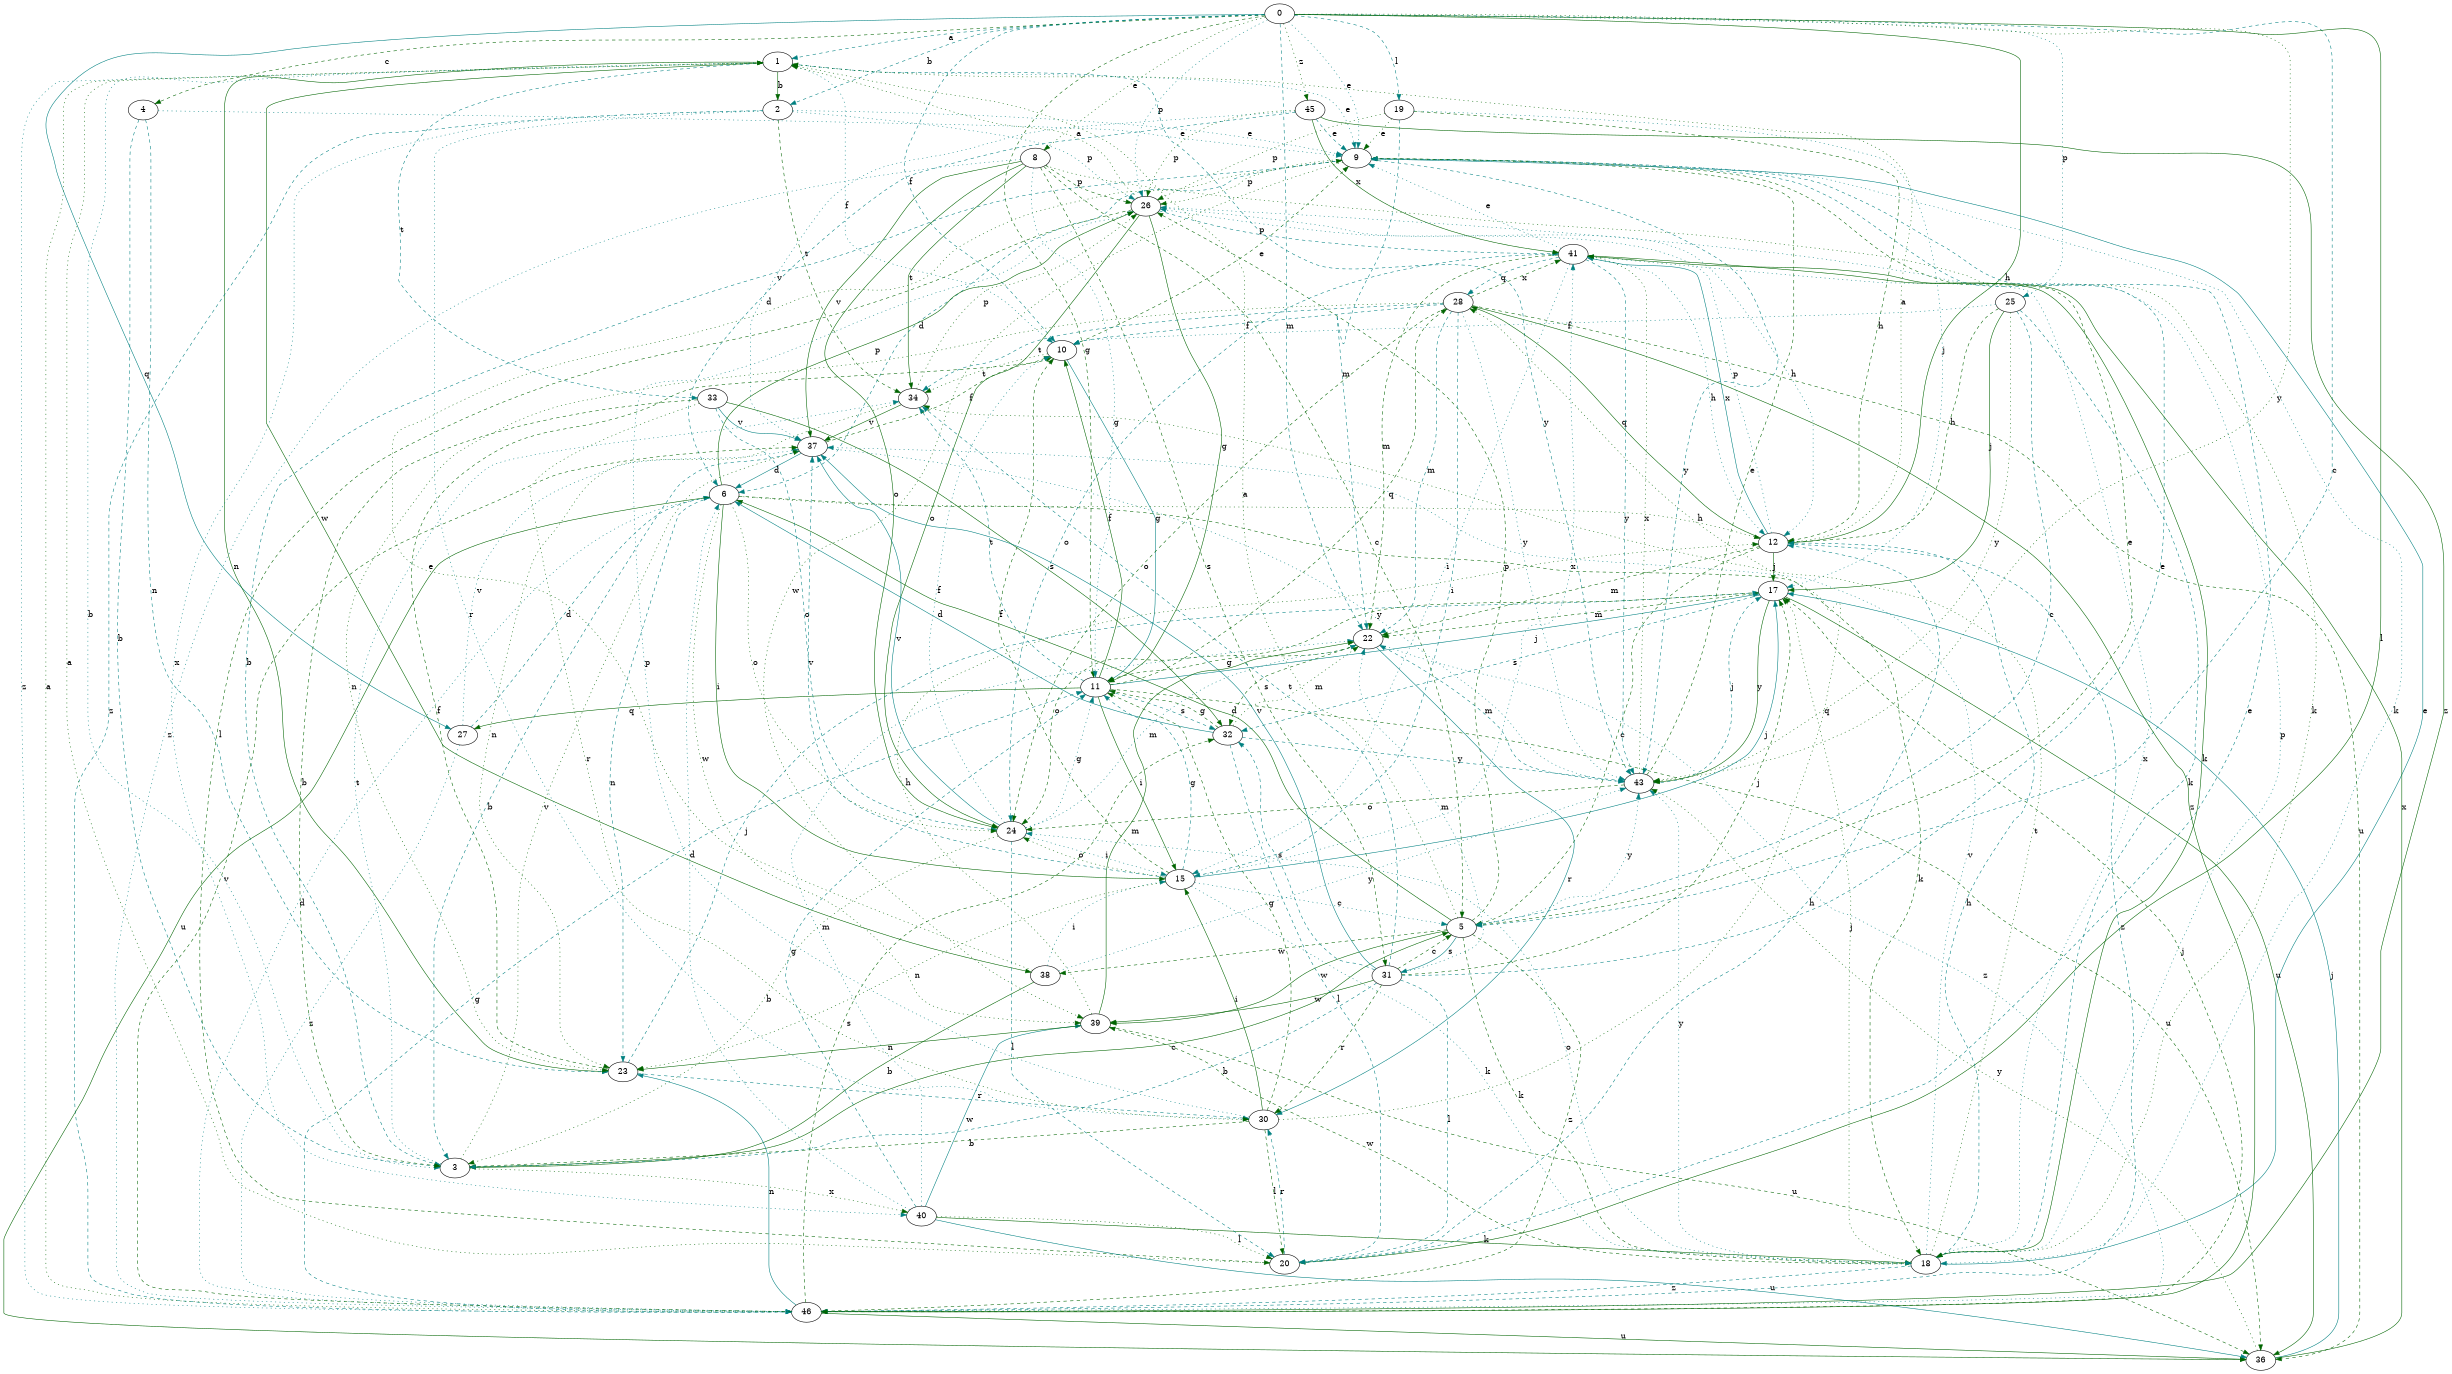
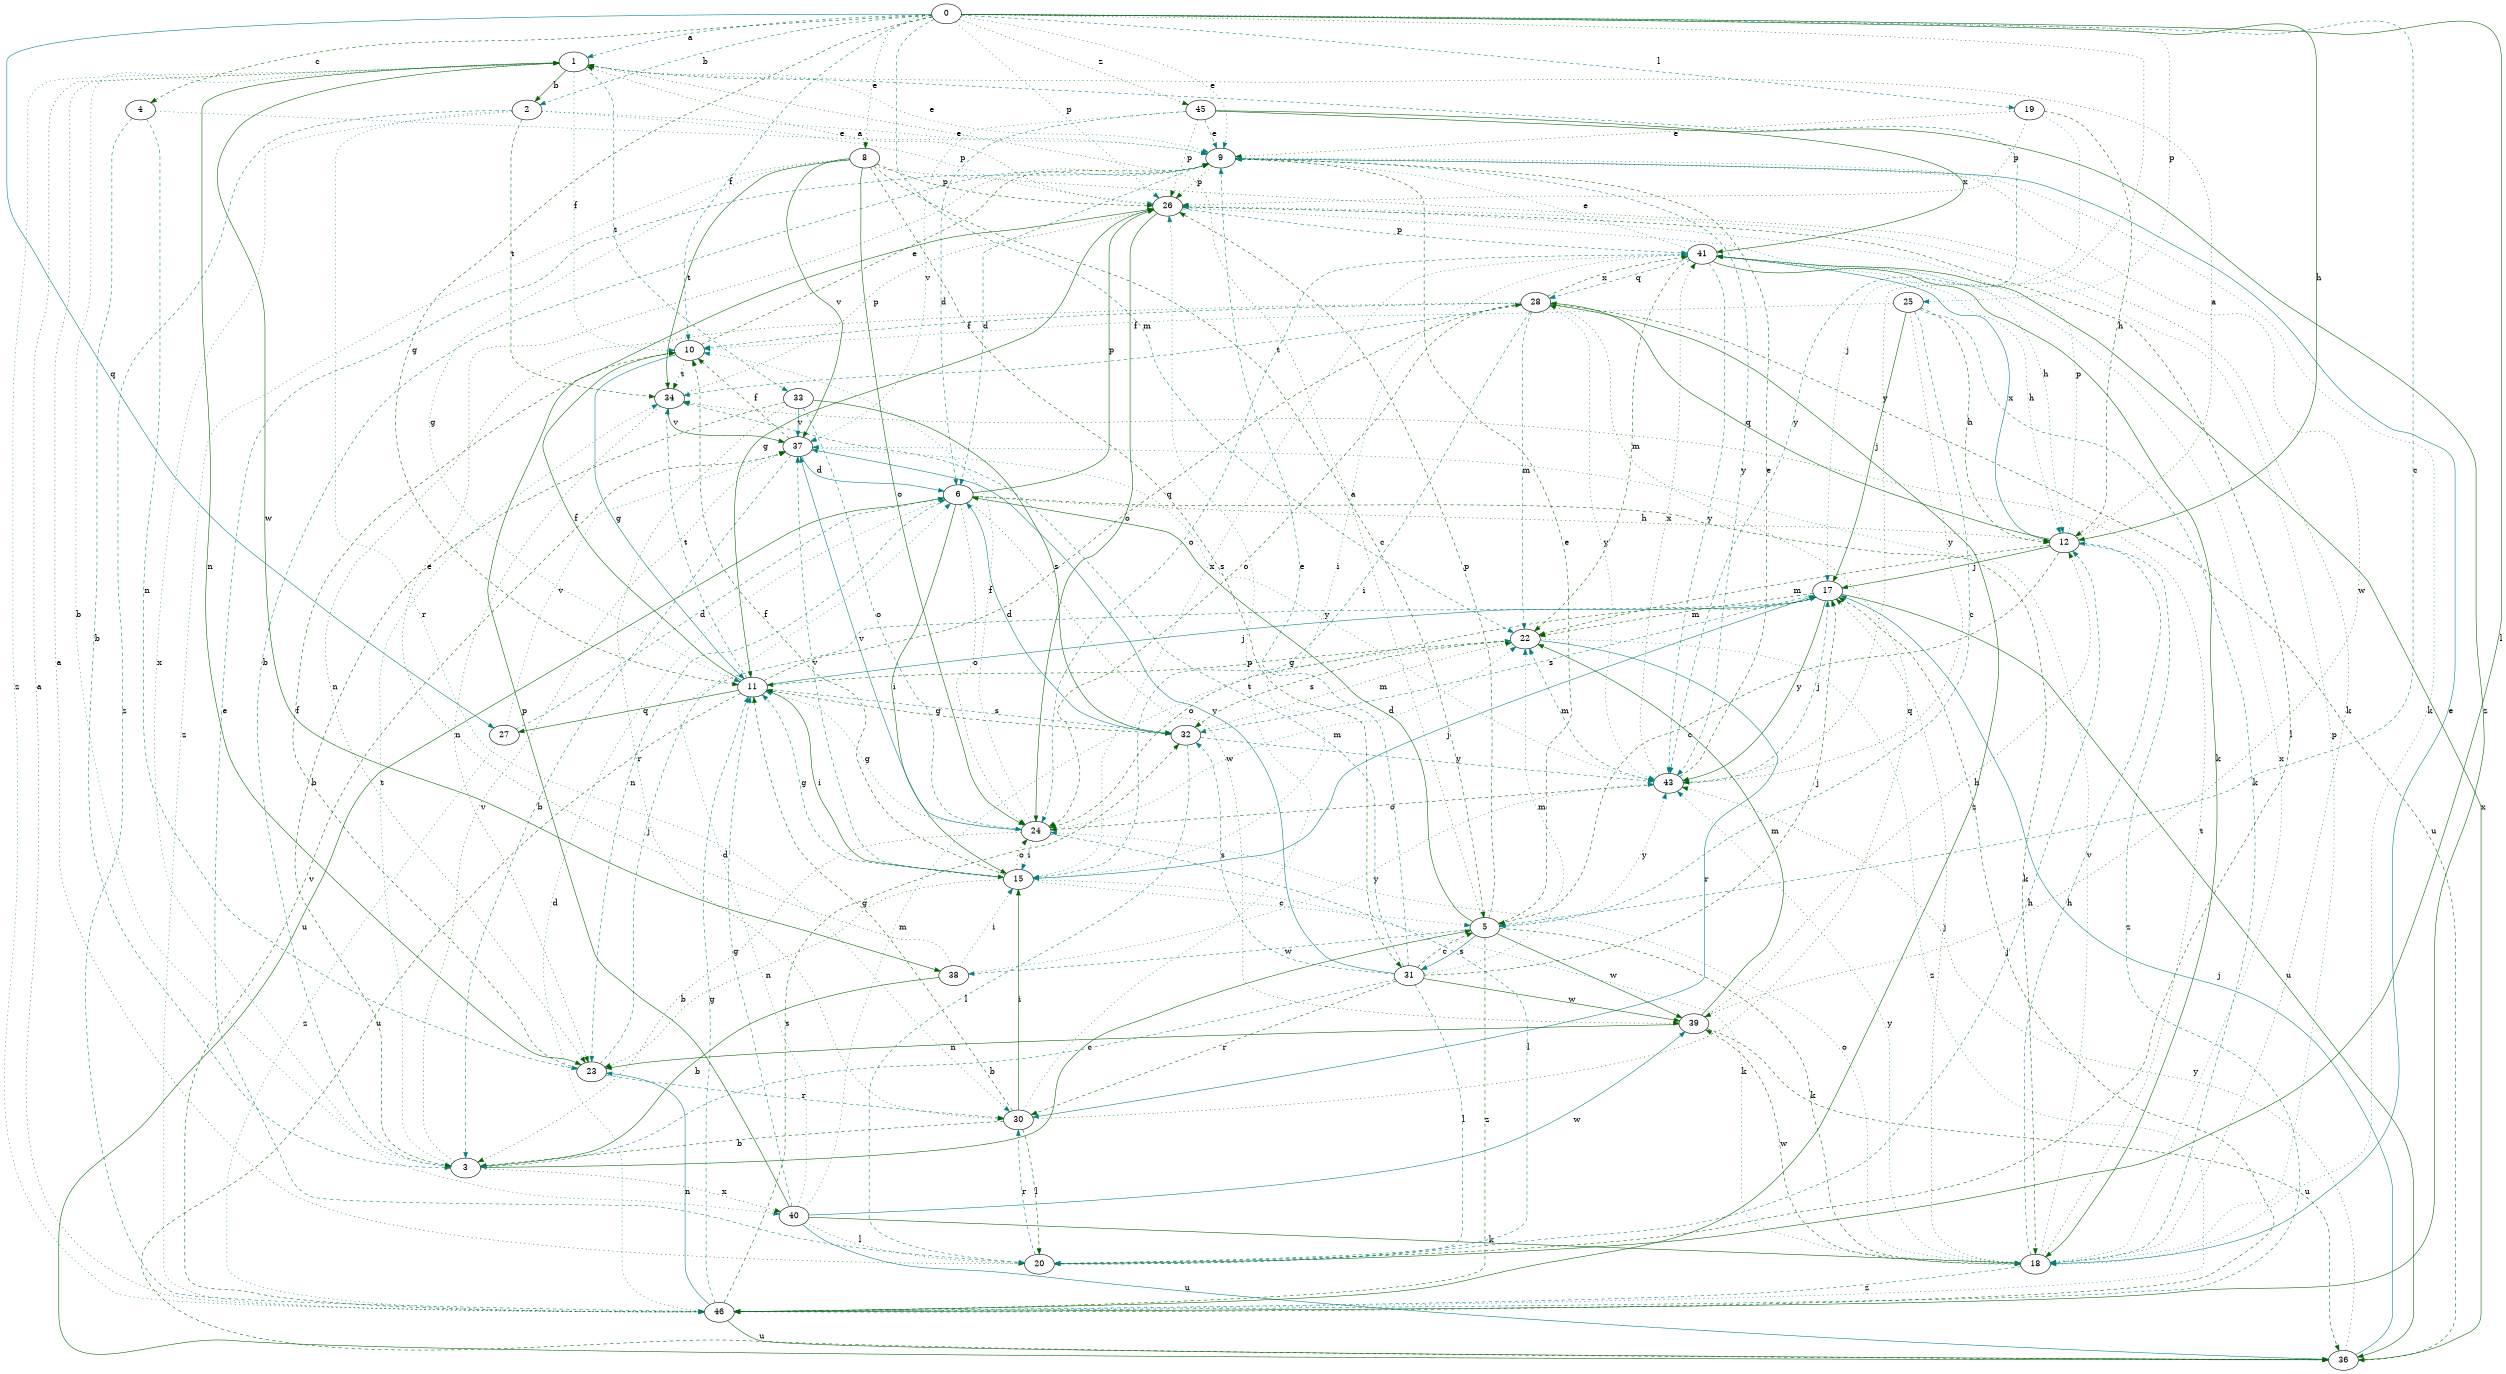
(1339, 339) -> none
none -> (502, 528)
(1256, 951) -> (1222, 954)
